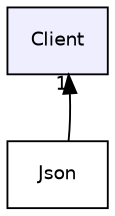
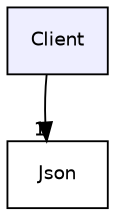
(70, 117) -> (45, 99)
